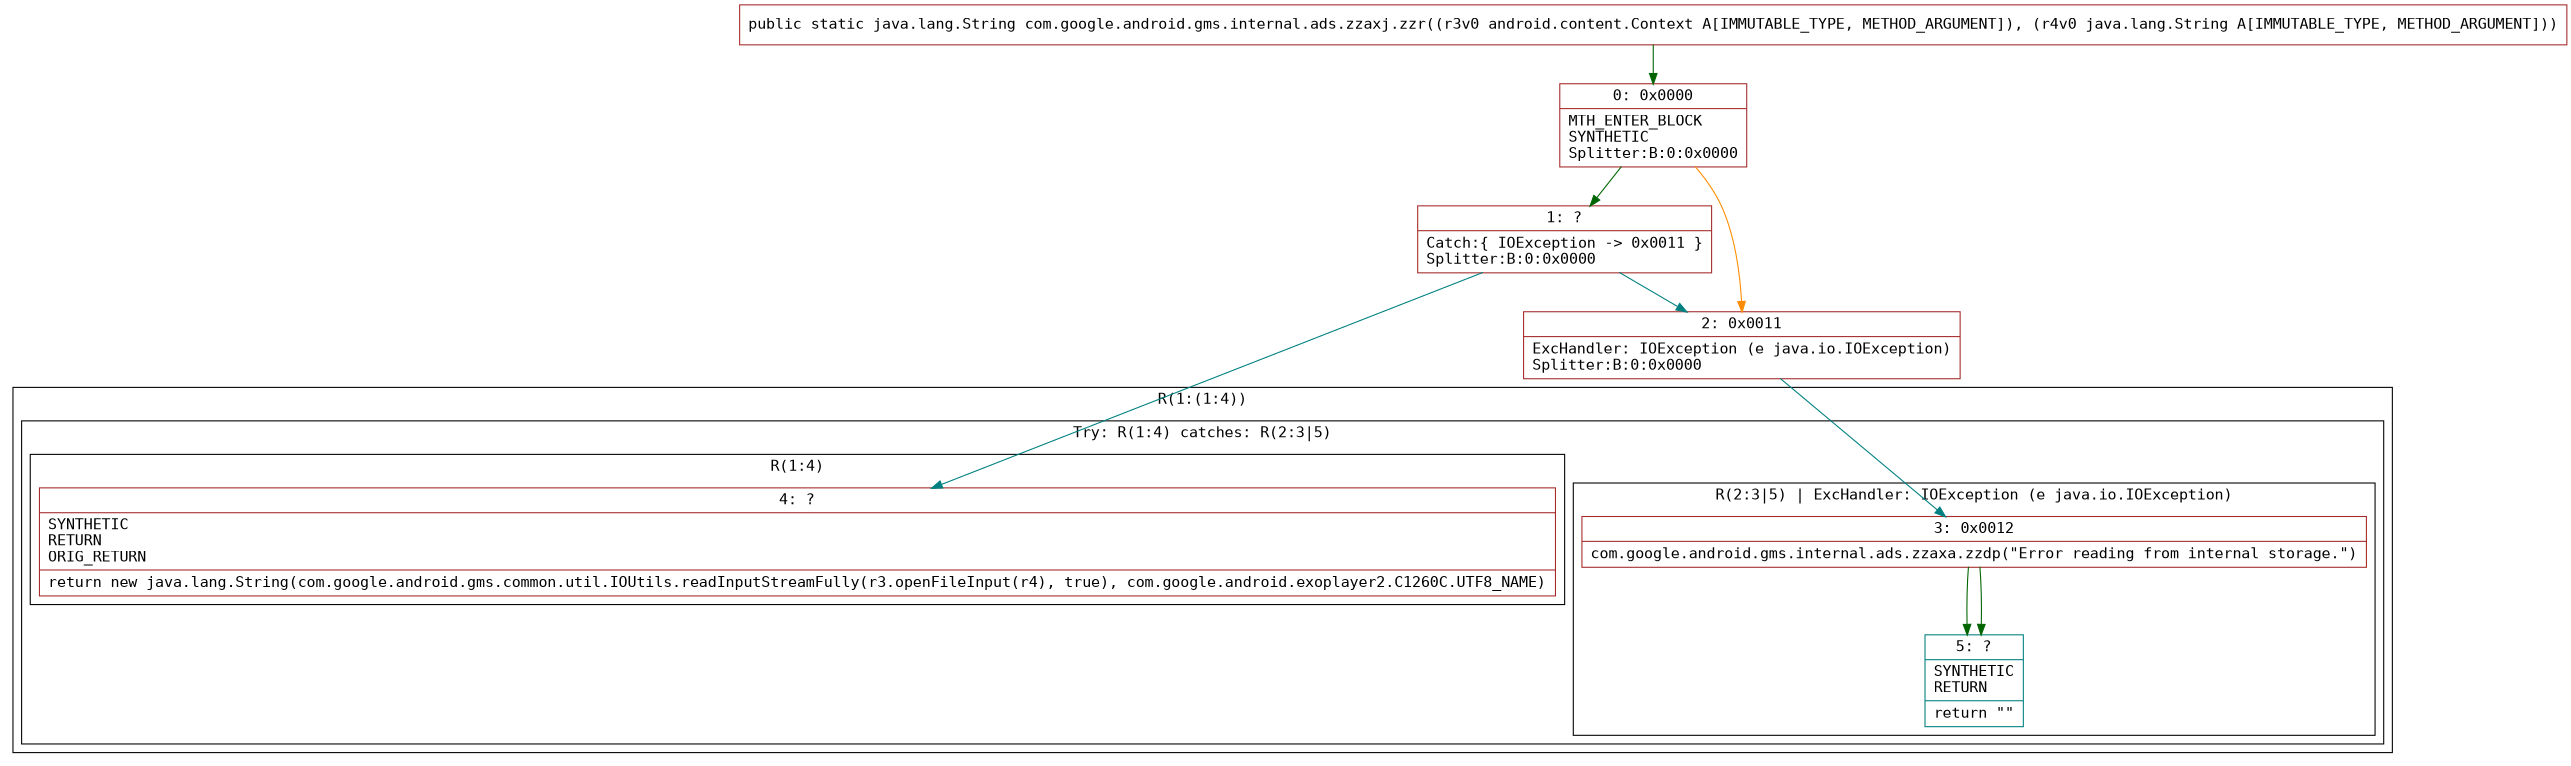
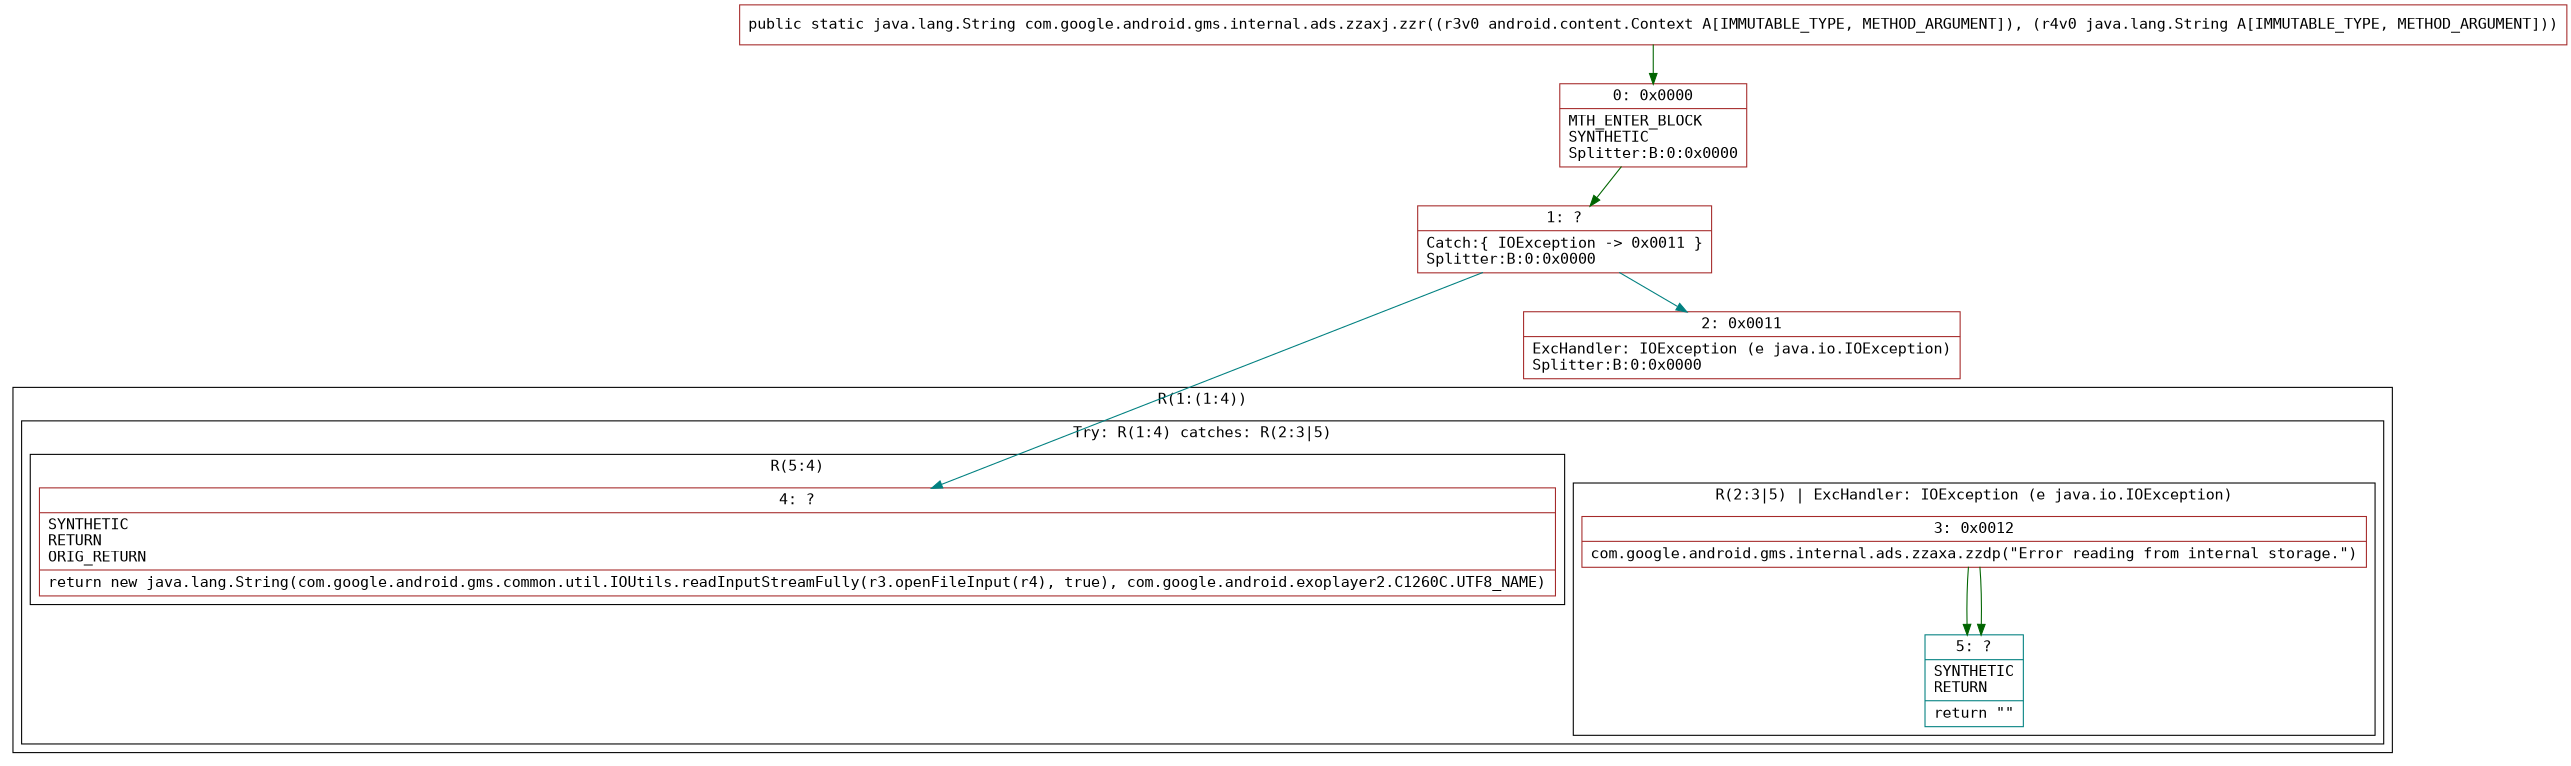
(1730, 230) -> none
(1859, 444) -> none
(797, 467) -> (797, 467)
